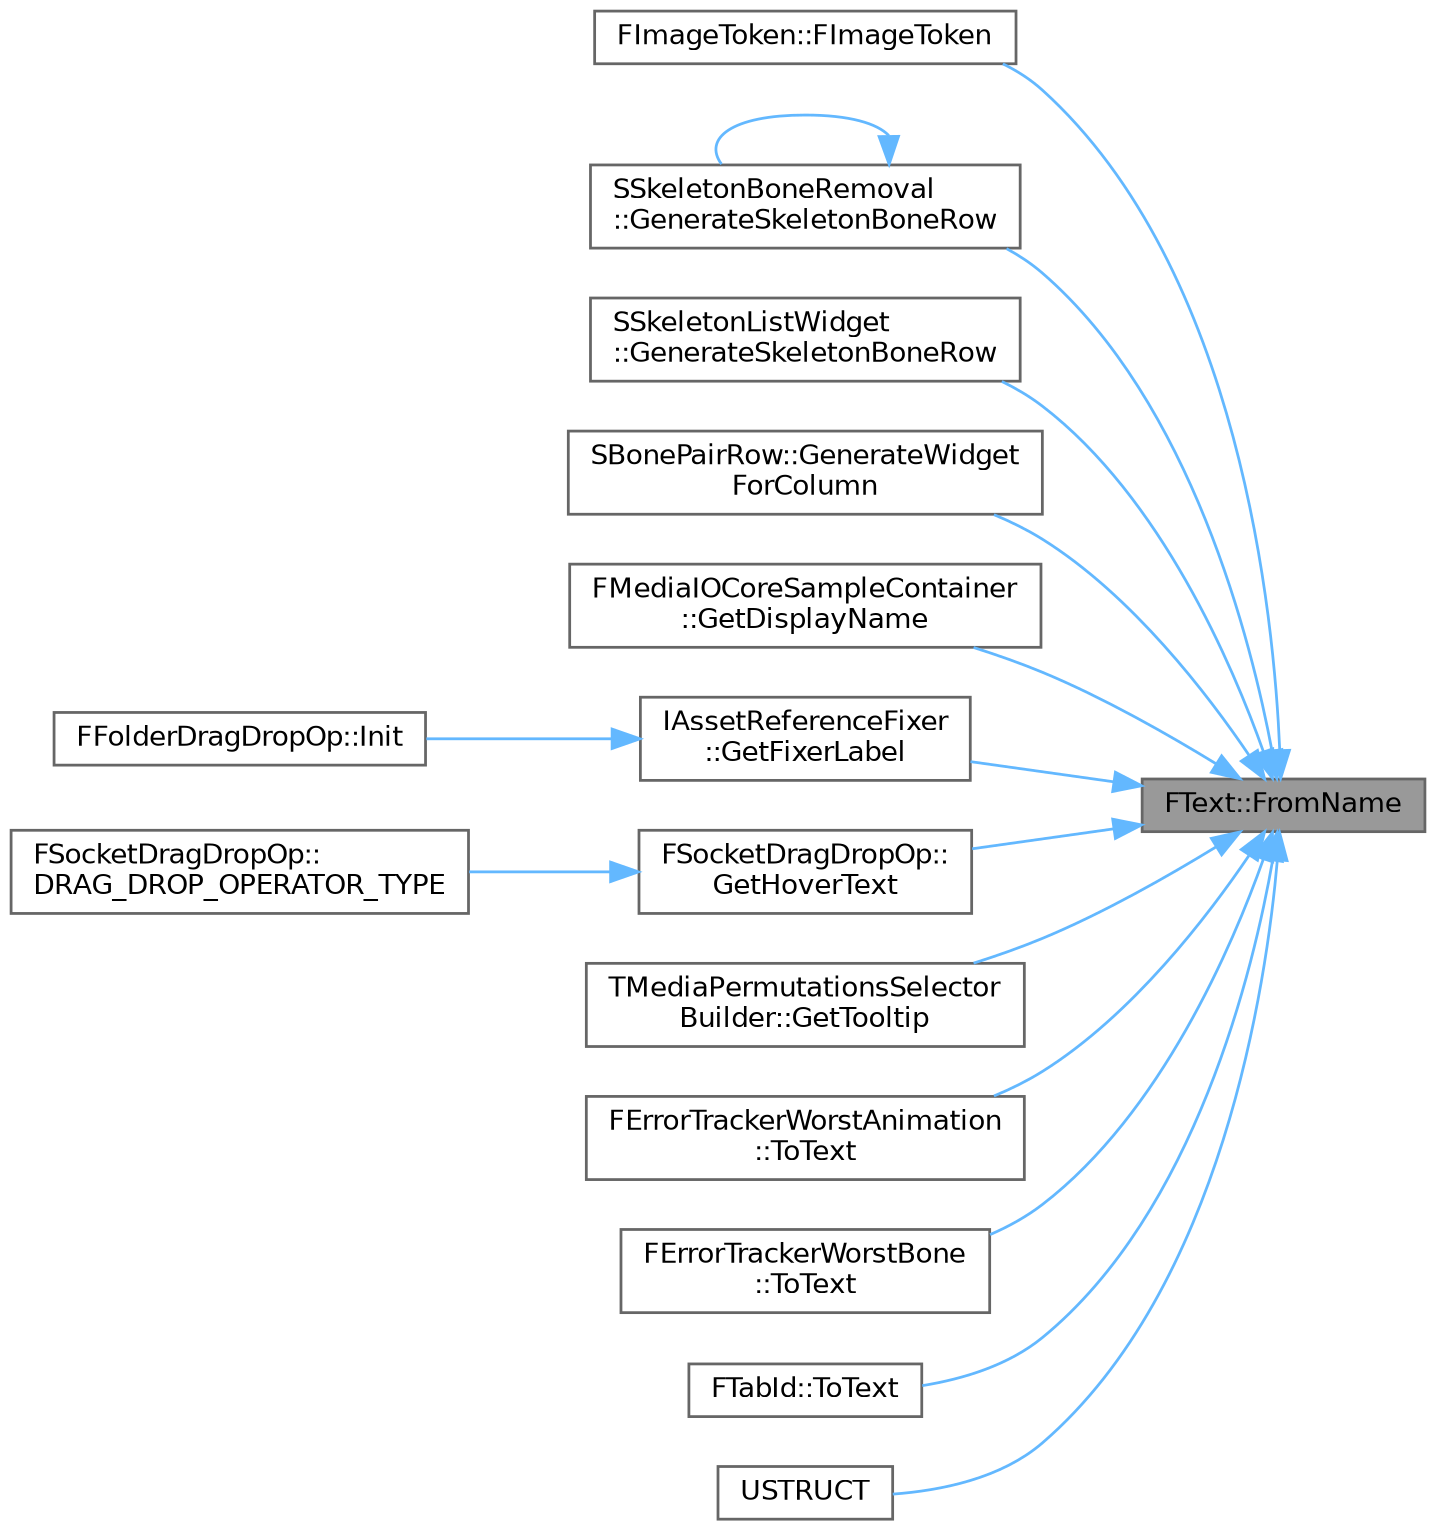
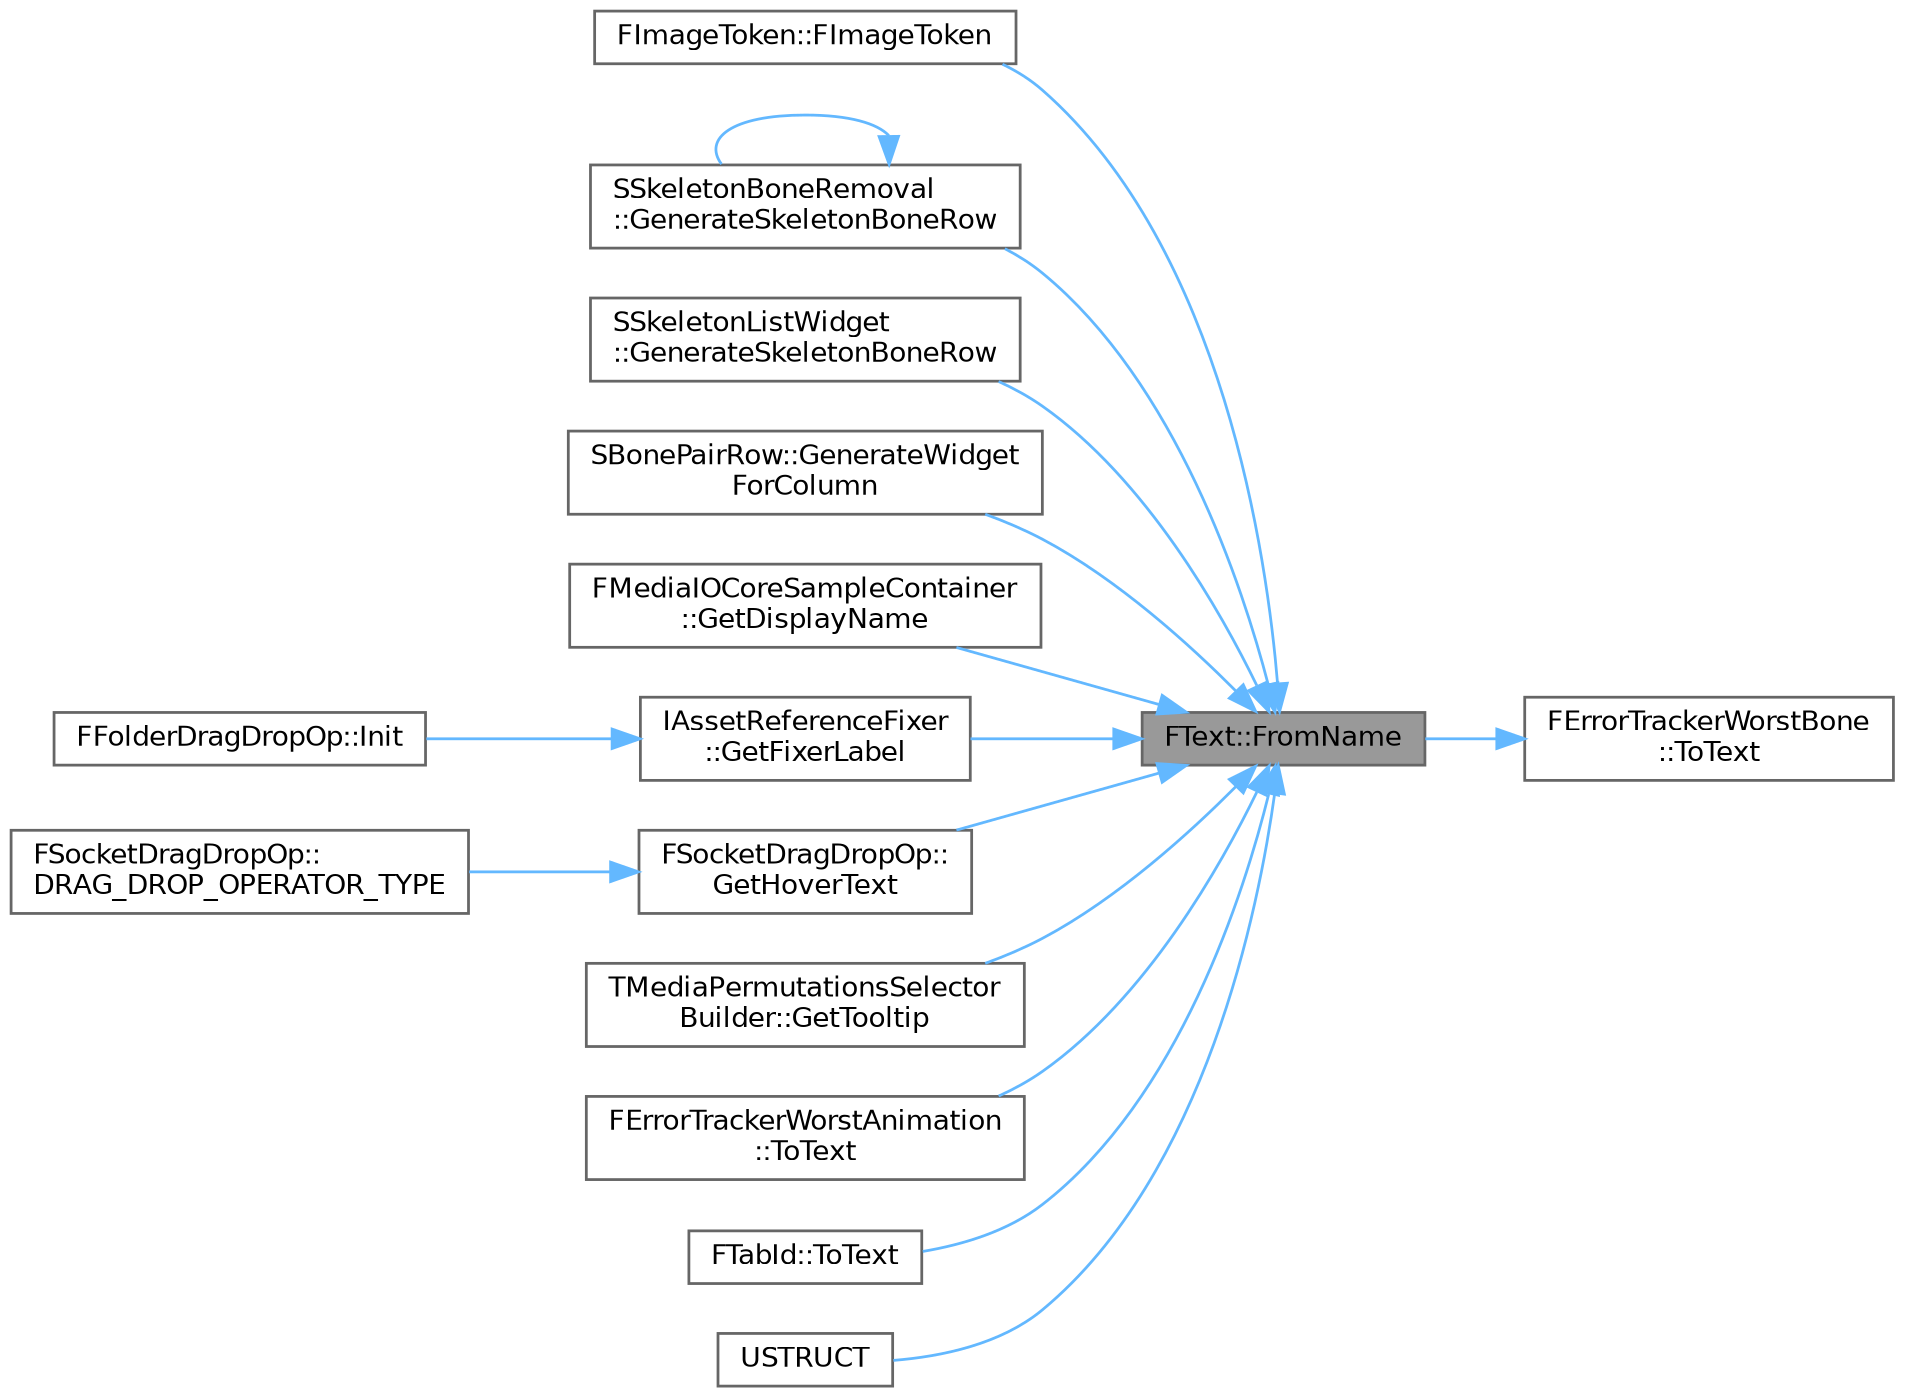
(1160, 1073) -> (1461, 739)
